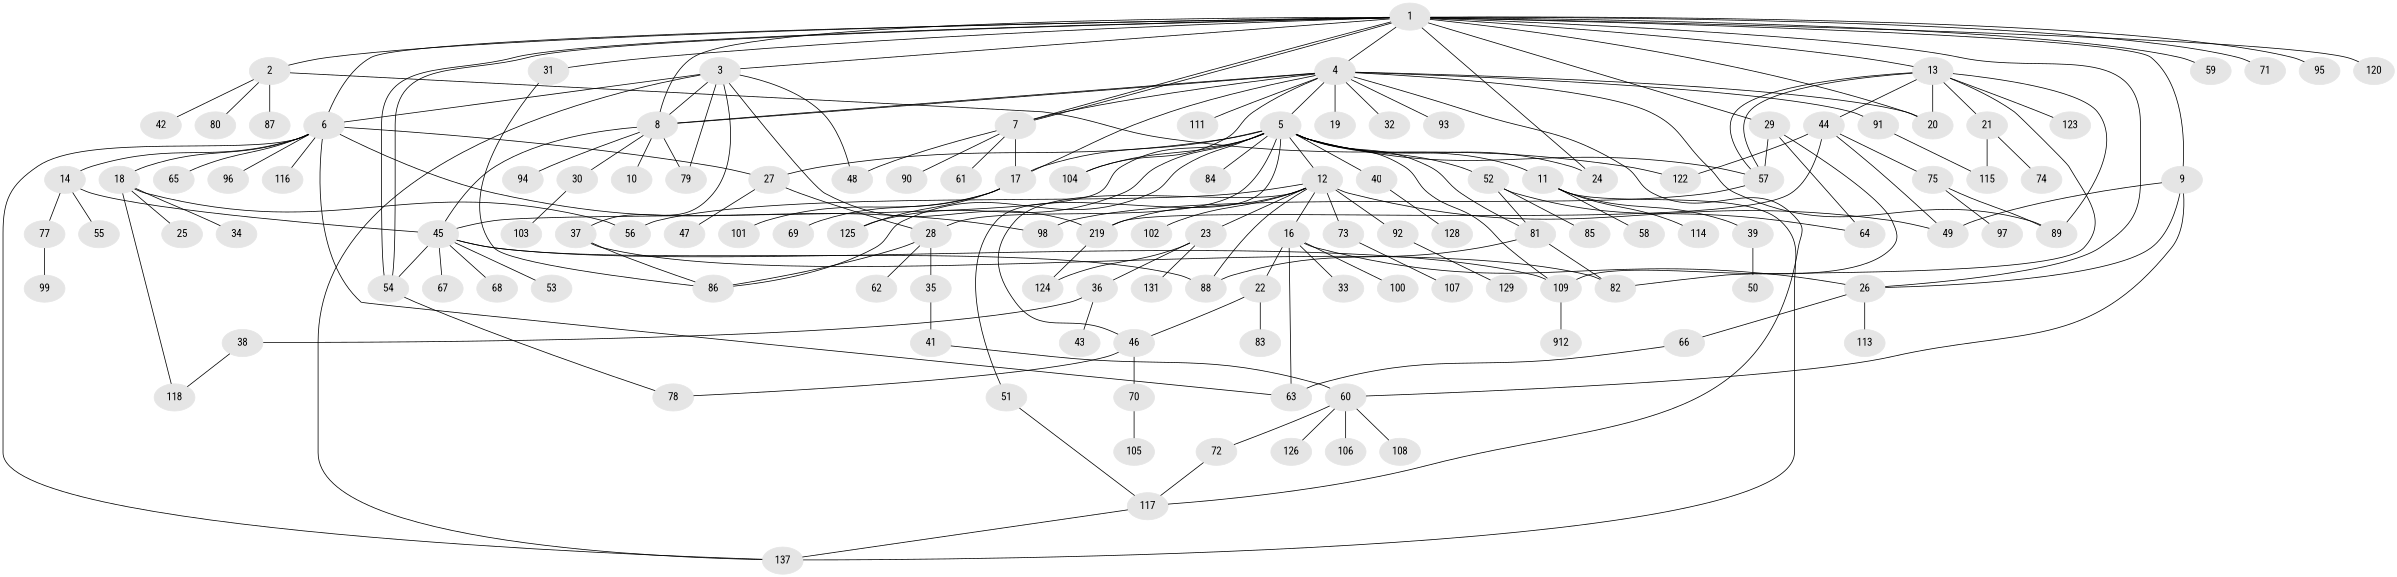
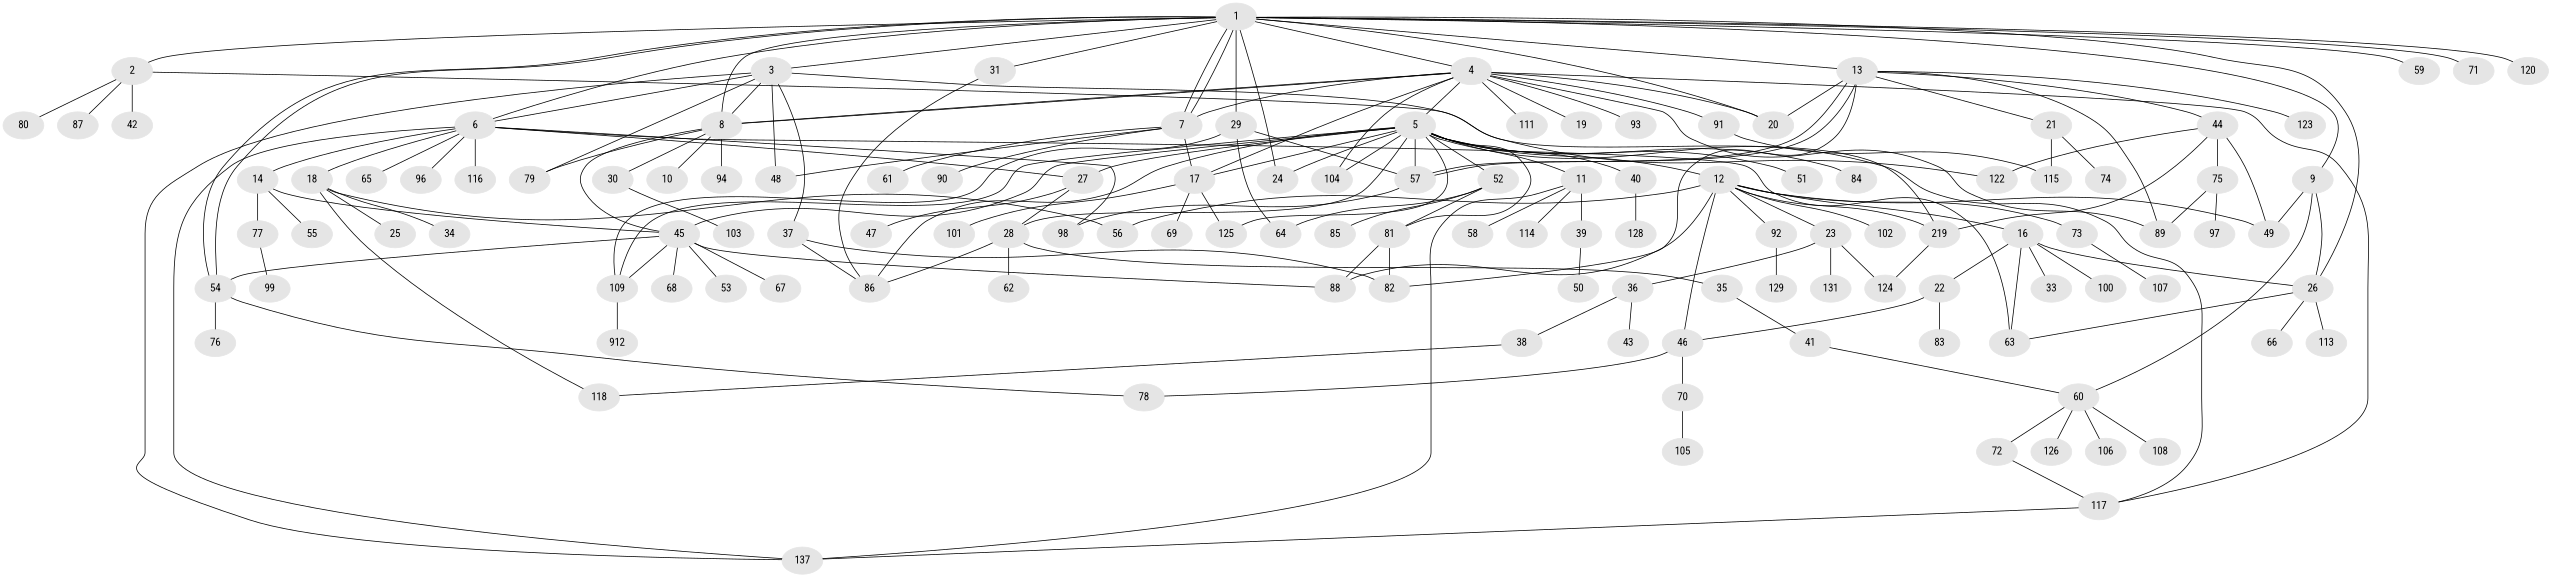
(2320, 71) -> none
(1389, 125) -> none
none -> (215, 343)
(1485, 363) -> (2161, 316)
(1077, 452) -> (1926, 190)
